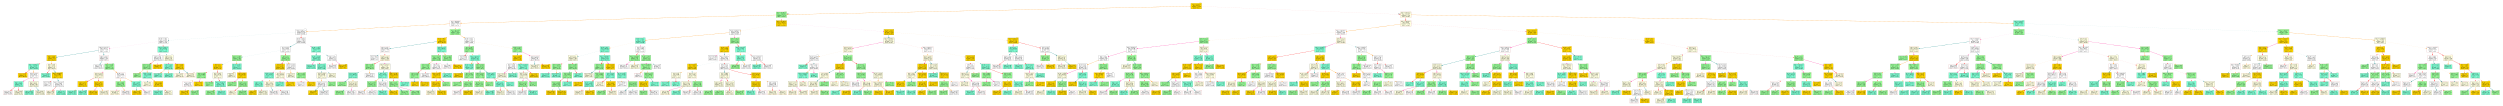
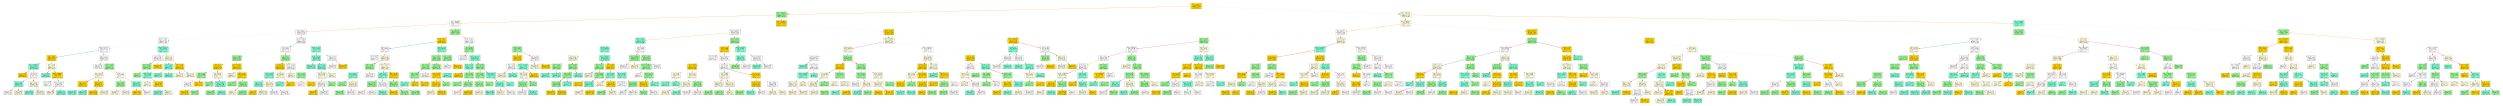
(237, 67) -> (237, 67)
(436, 67) -> (436, 67)
